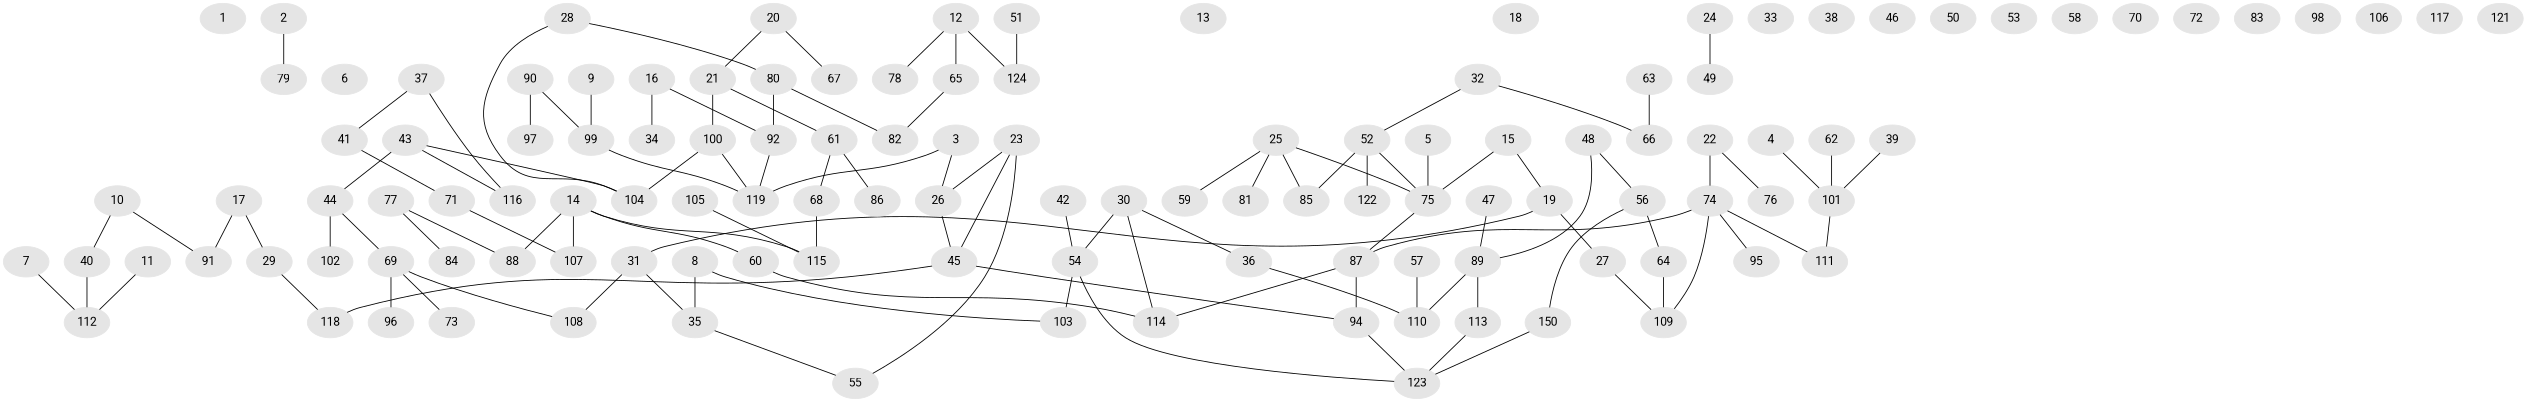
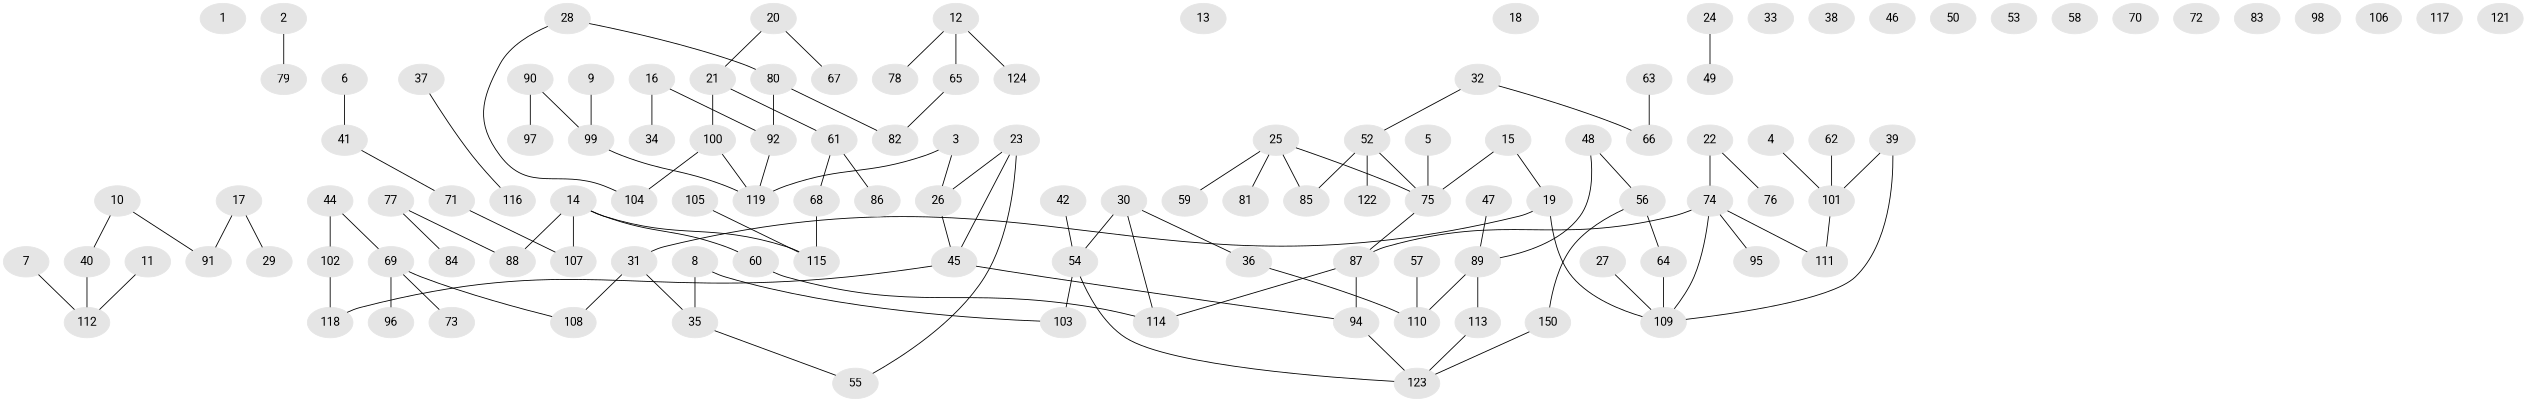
(1017, 19) -> none
(383, 110) -> (345, 110)
(405, 140) -> none
(1576, 231) -> (1578, 283)
none -> (1835, 288)
(300, 292) -> (330, 292)
